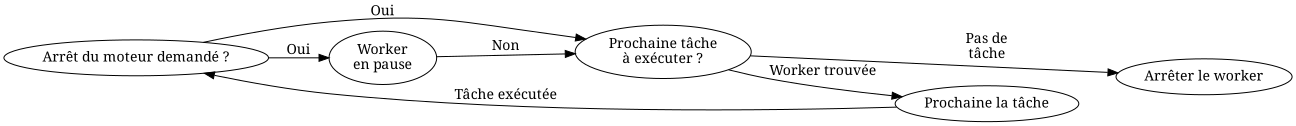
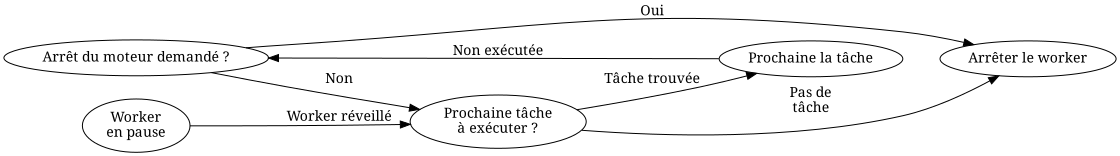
(383, 11) -> (339, 79)
(506, 46) -> (339, 117)
(294, 58) -> (605, 21)
(823, 71) -> (653, 79)
(506, 95) -> (498, 51)
